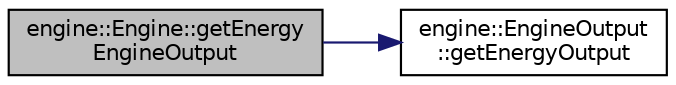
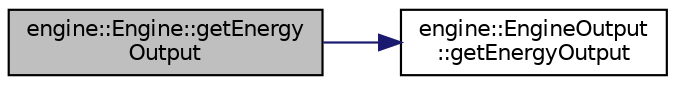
(166, 42) -> (166, 42)
